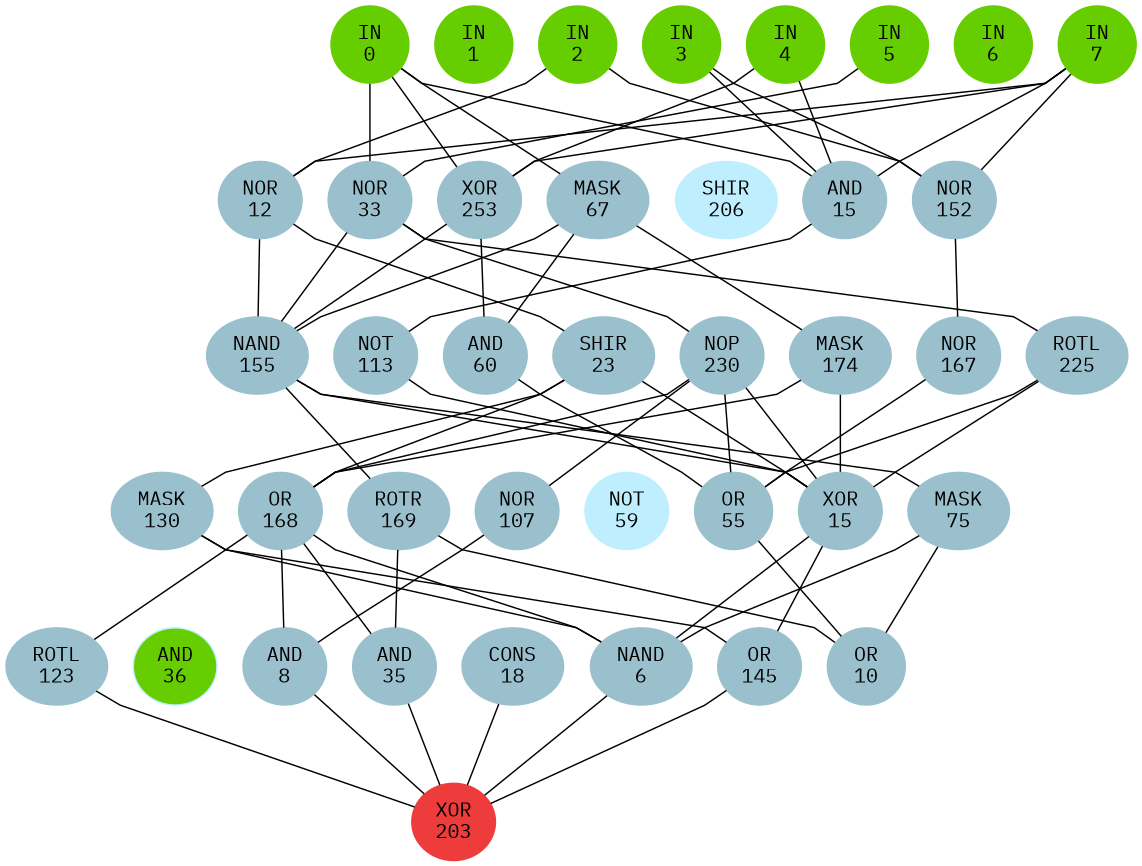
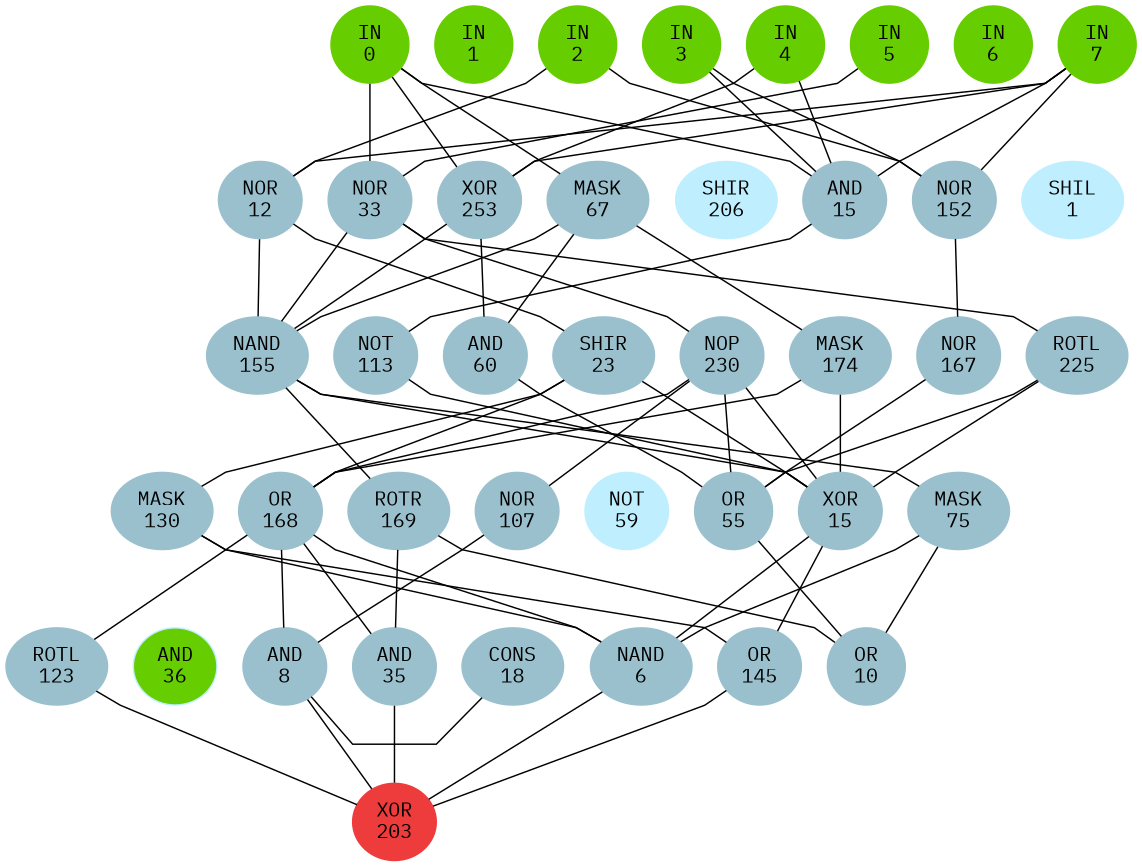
none -> (1073, 200)
(483, 745) -> (385, 744)
